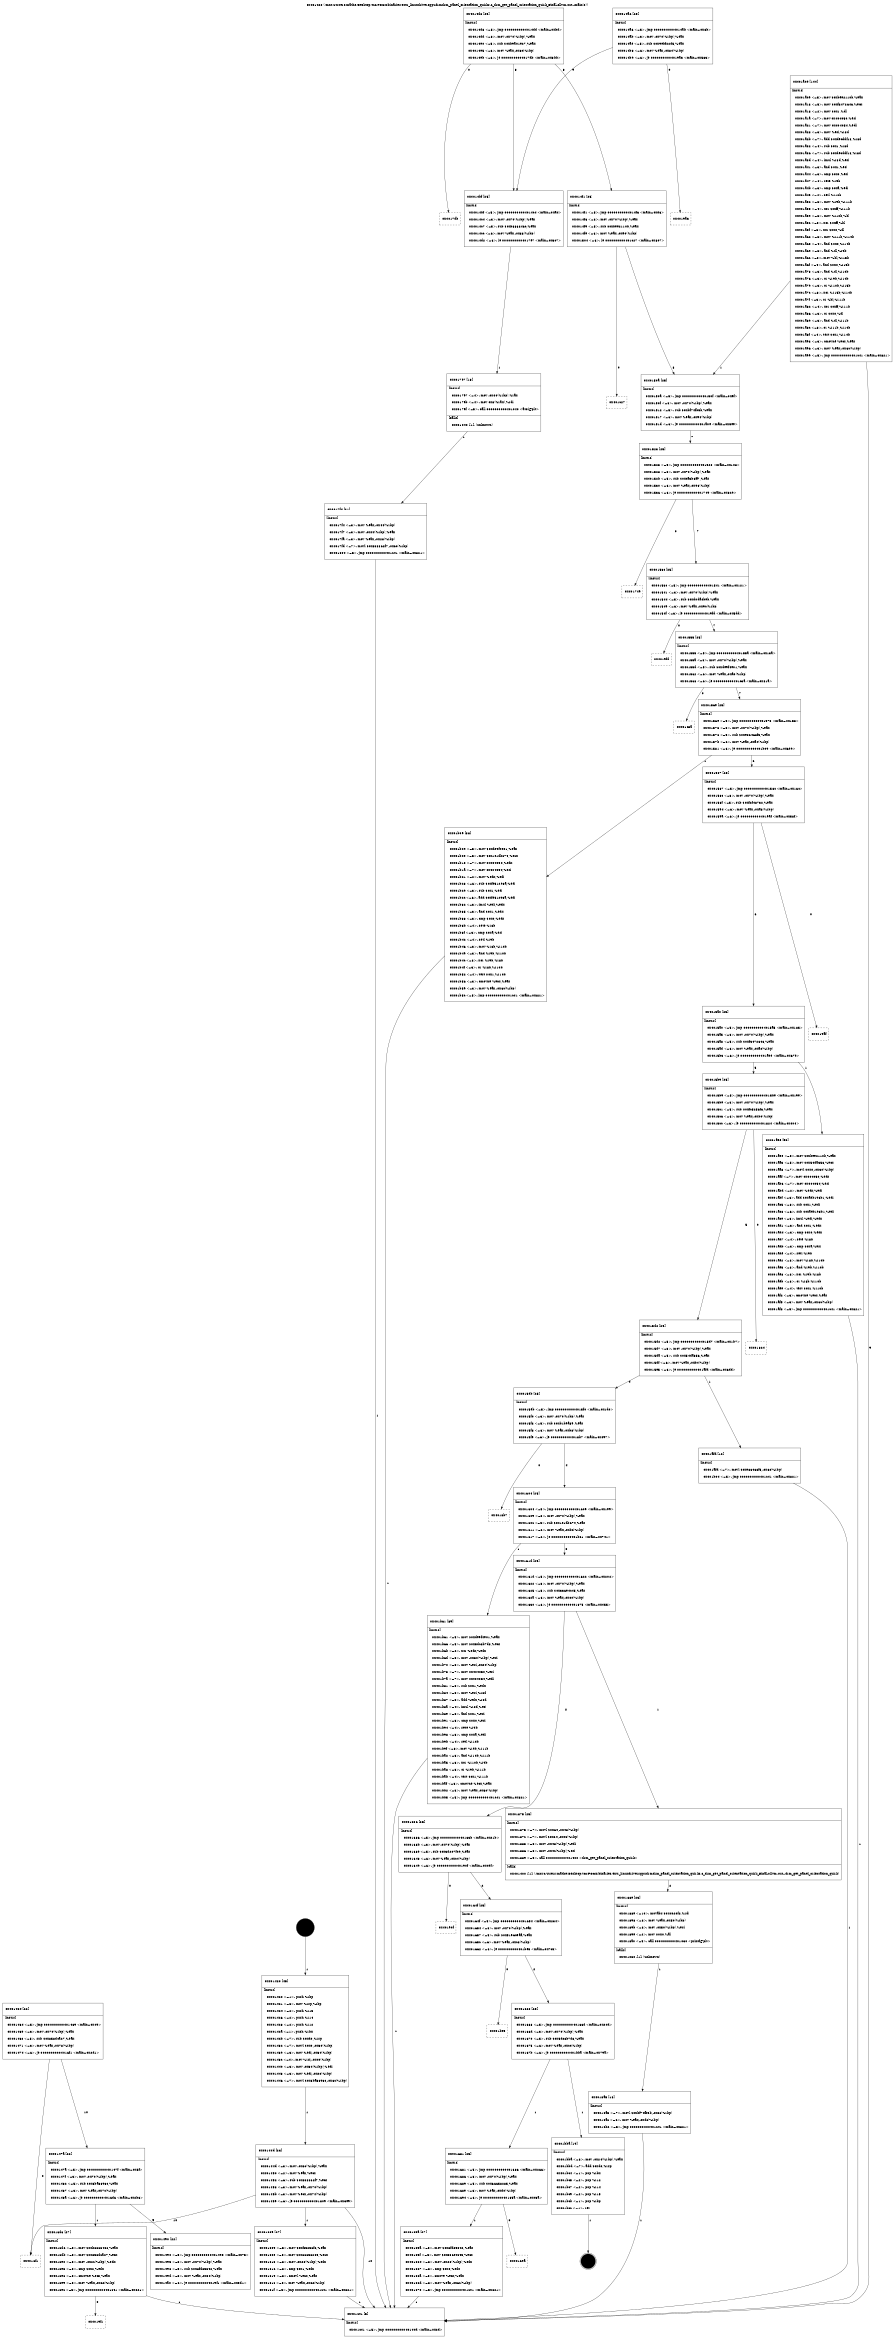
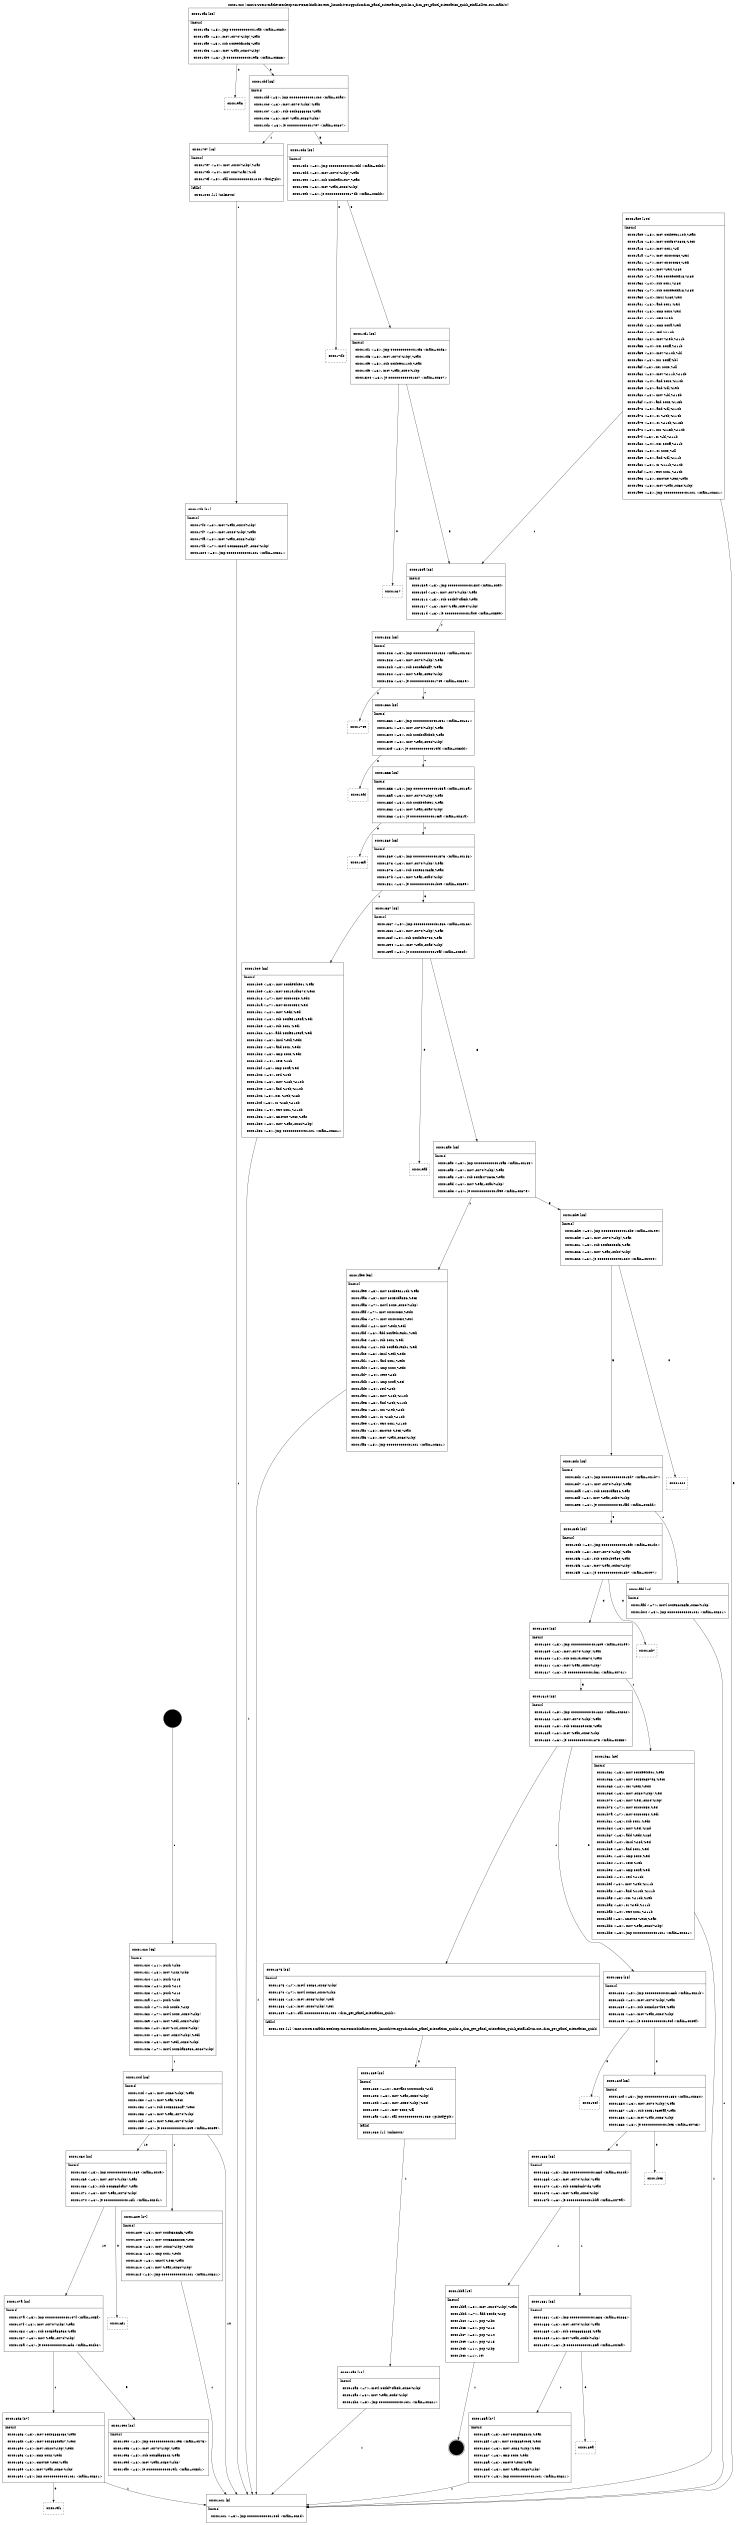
(514, 126) -> (318, 137)
(136, 2223) -> (144, 2142)
